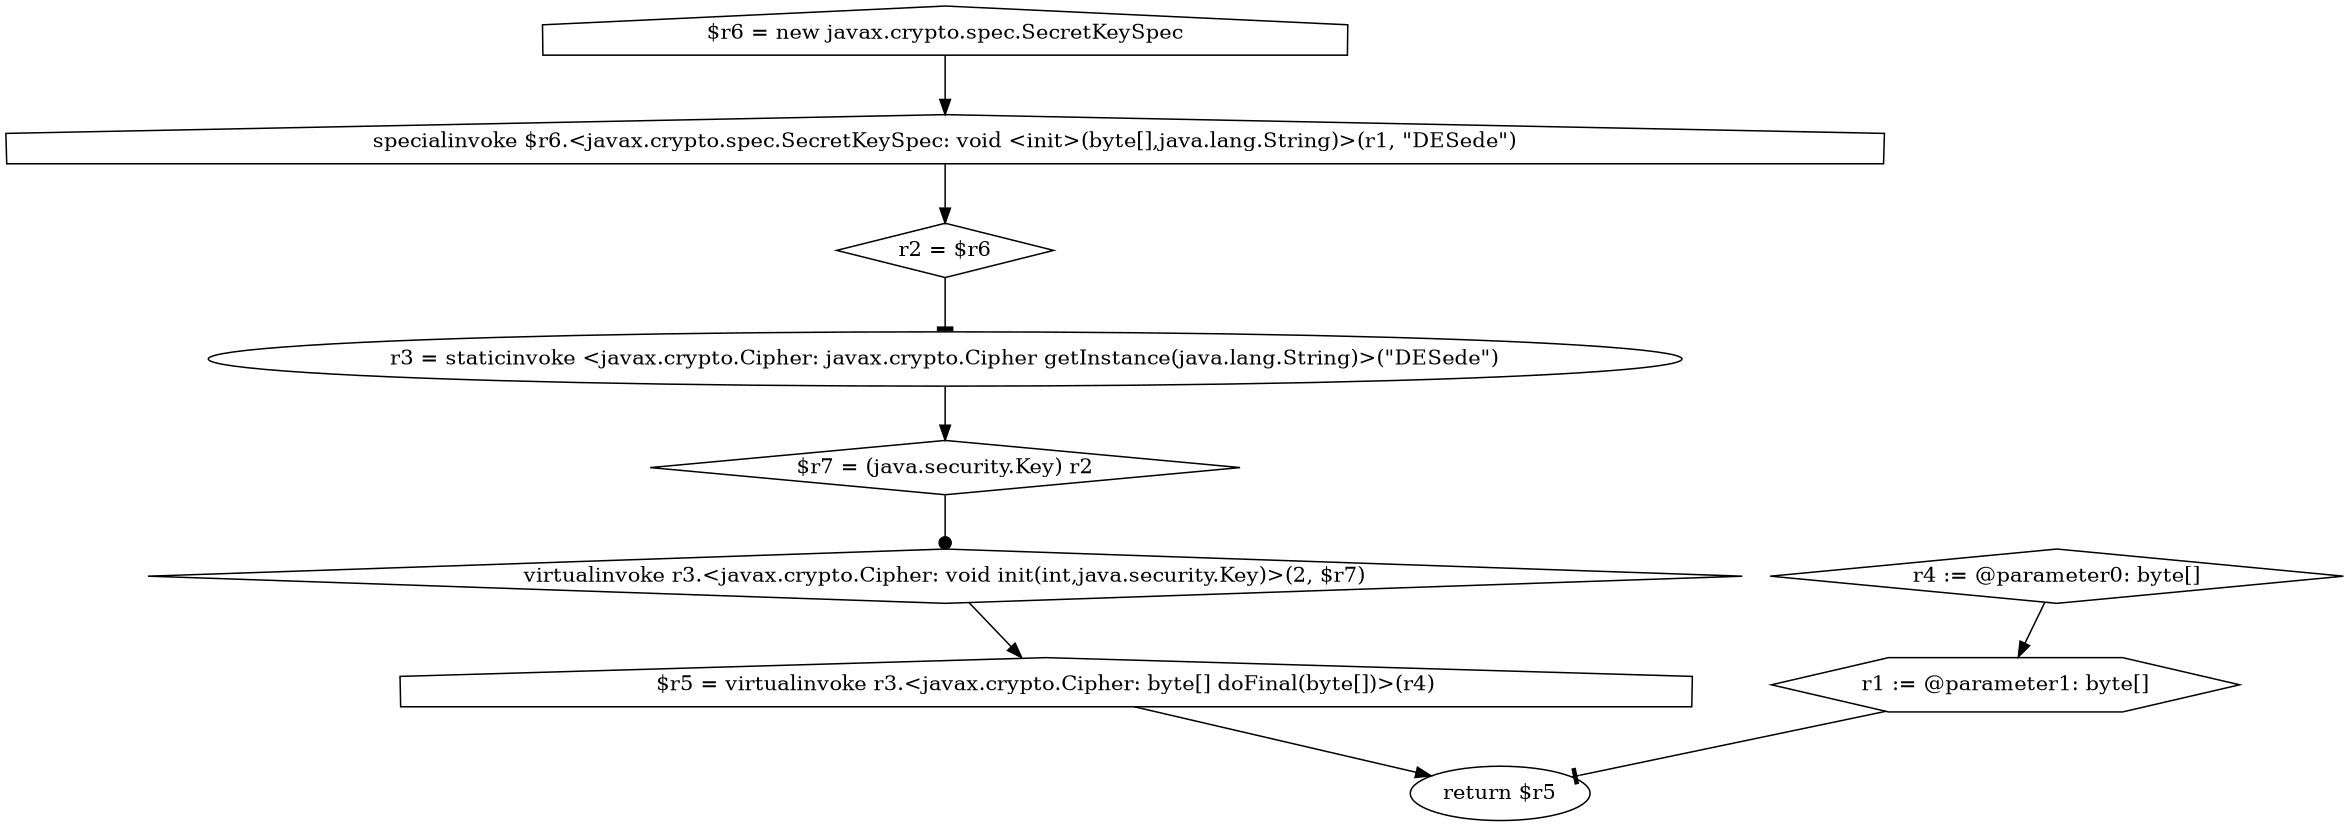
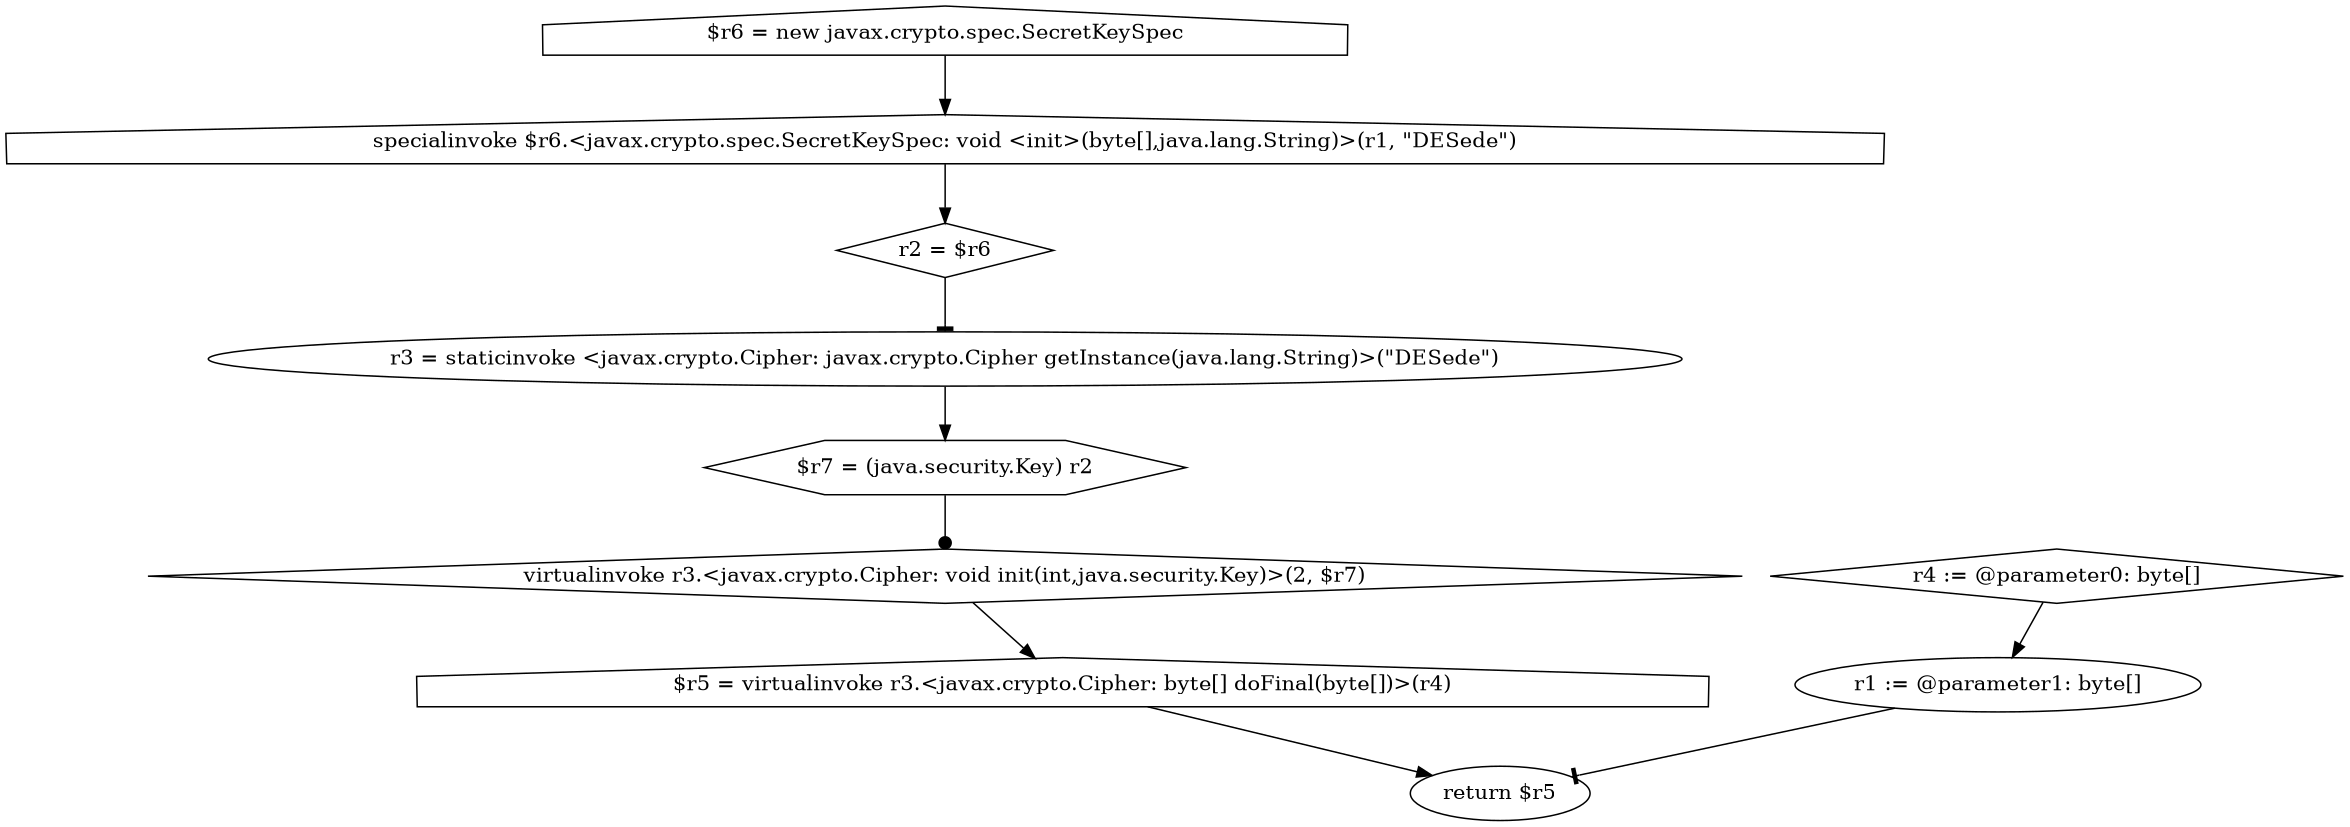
(945, 468) -> (945, 468)
(2005, 685) -> (1998, 685)
